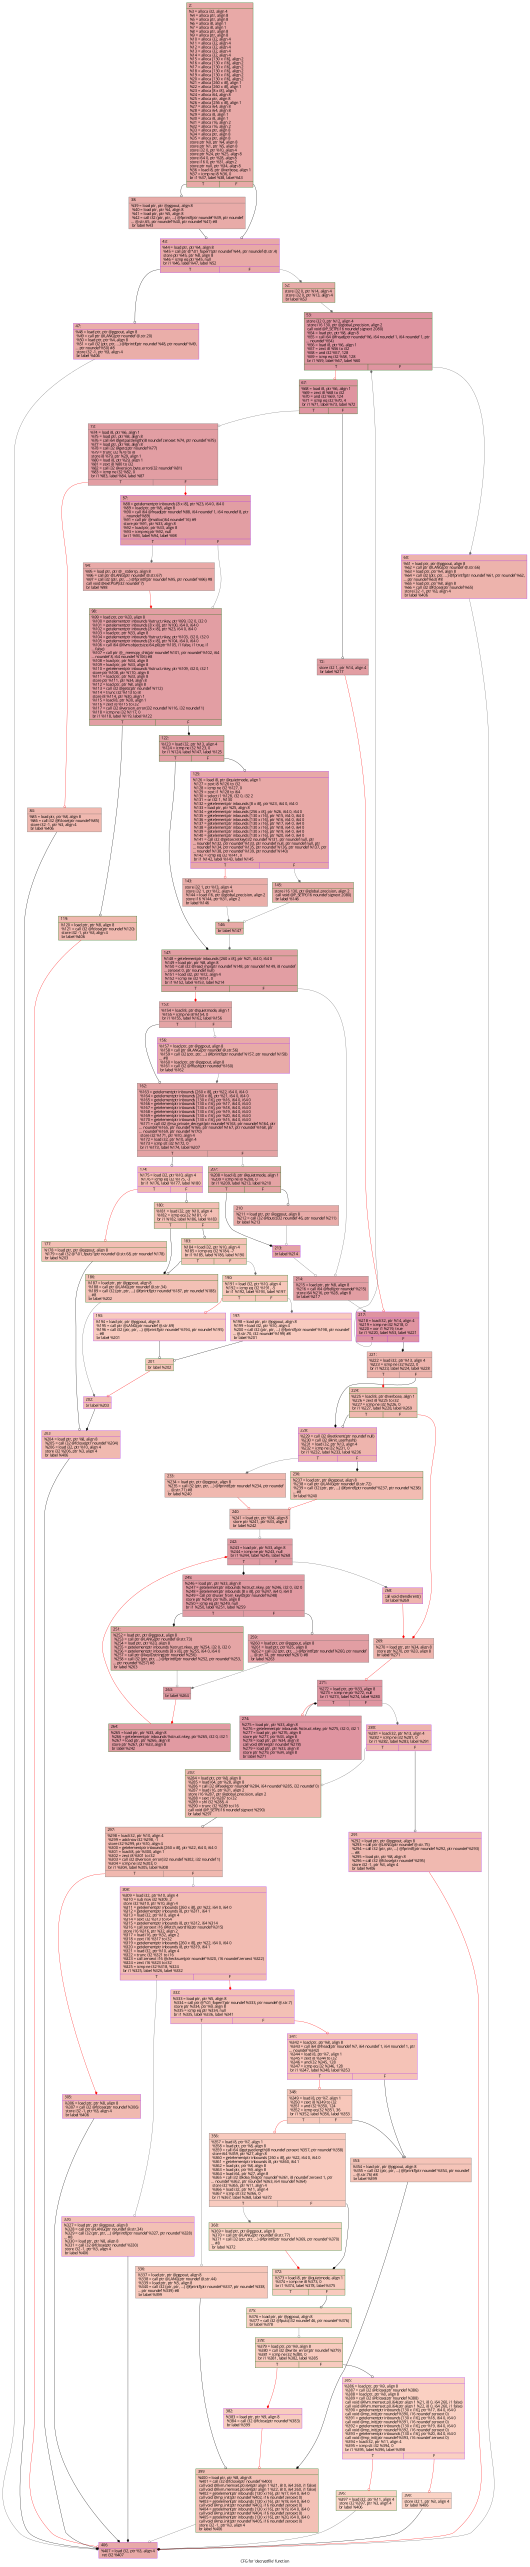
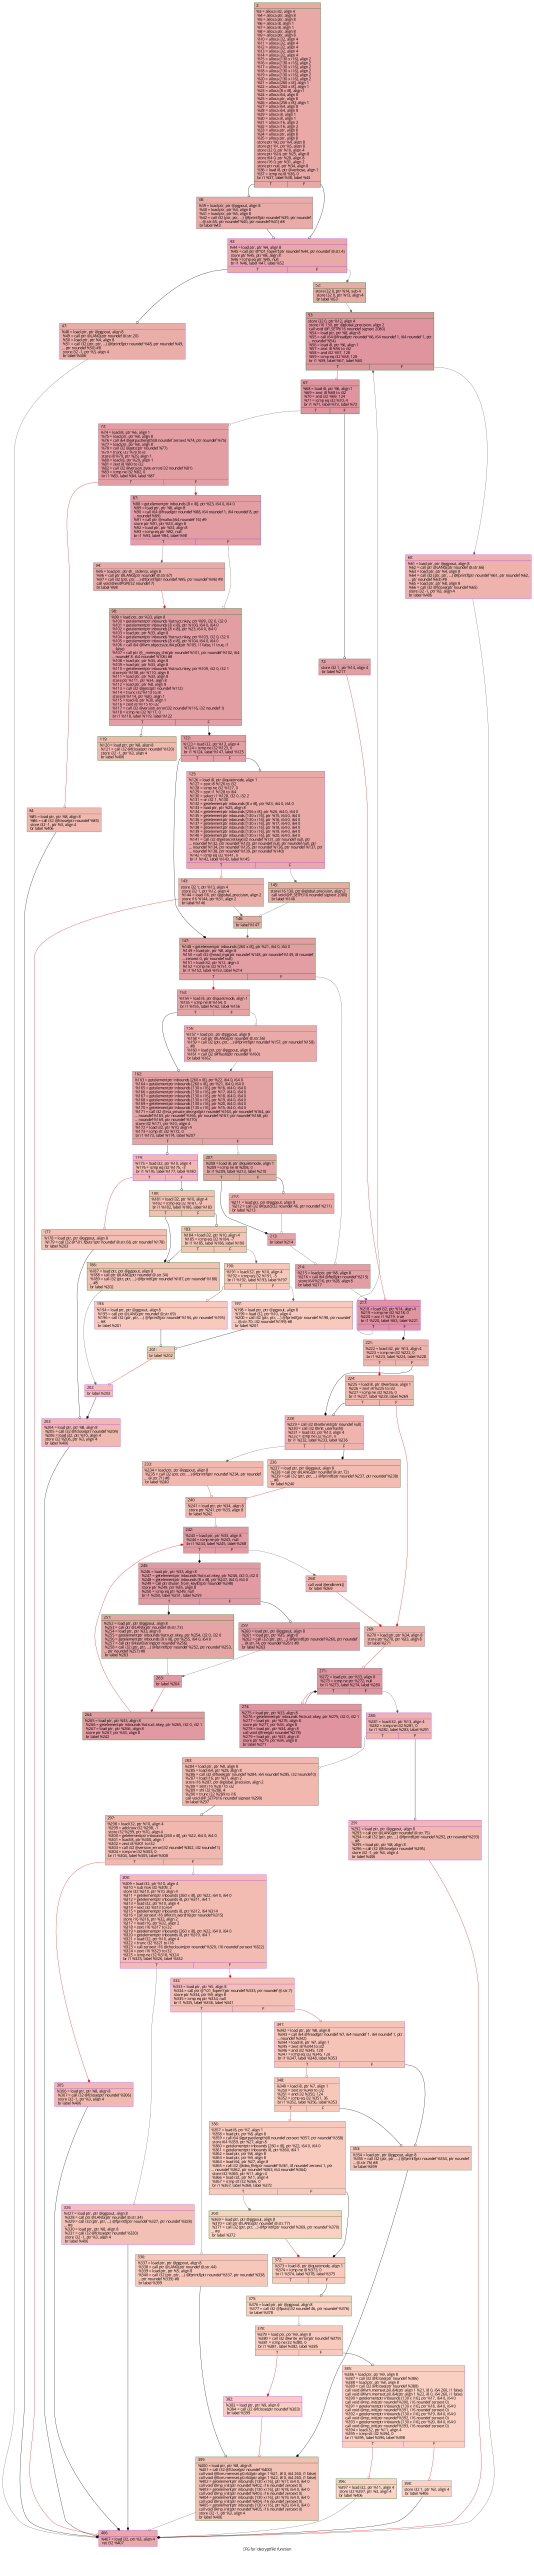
(308, 291) -> (338, 291)
(34, 1755) -> (34, 1686)
(299, 2353) -> (299, 2341)
